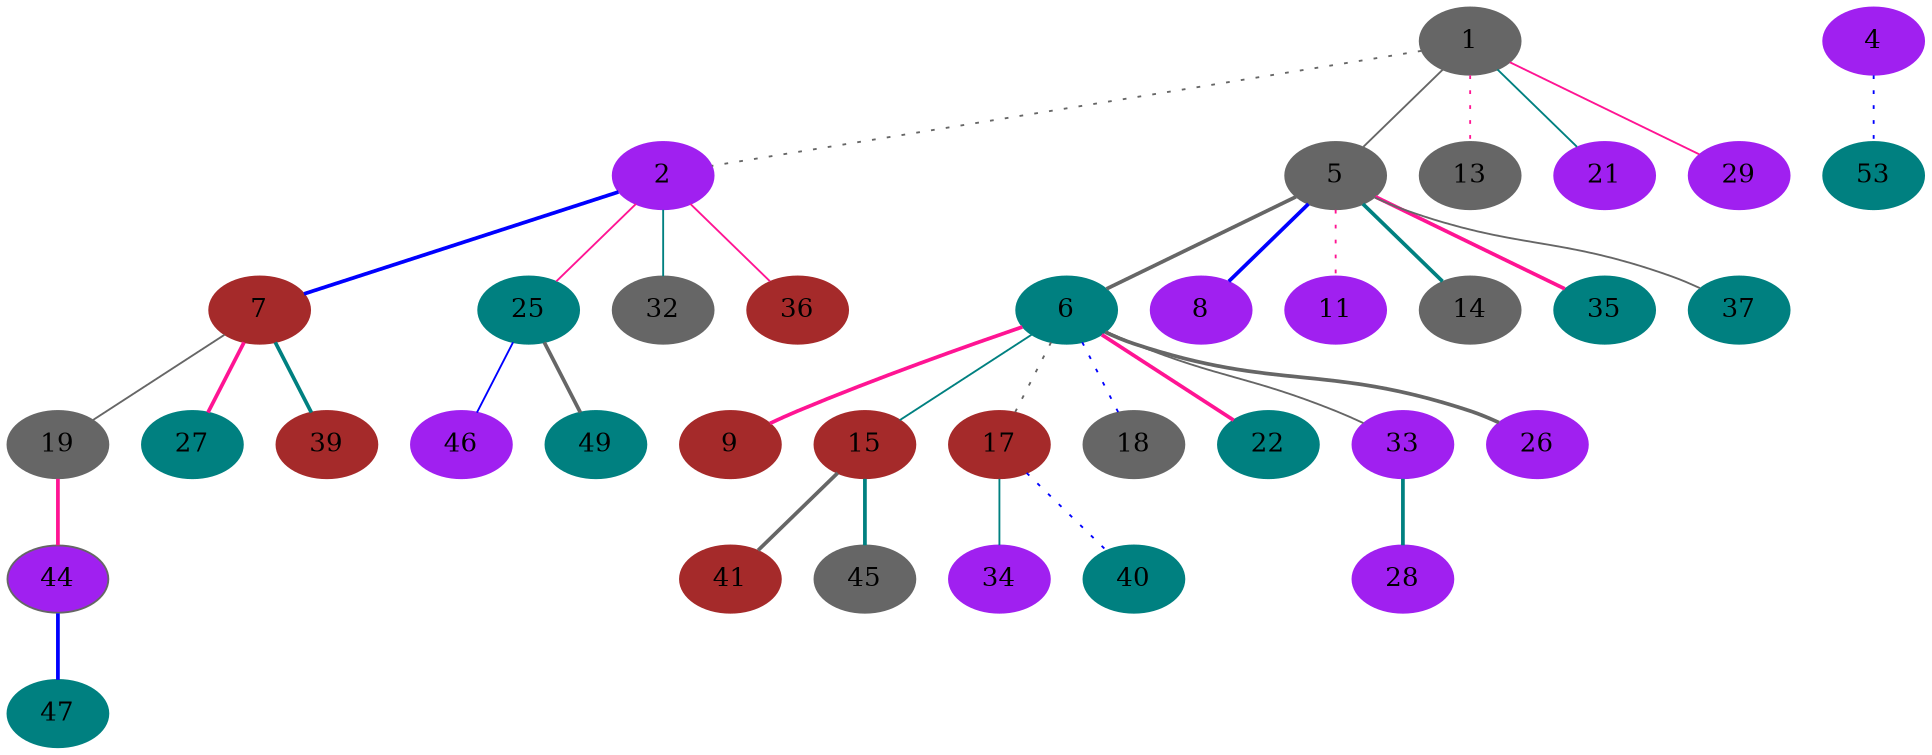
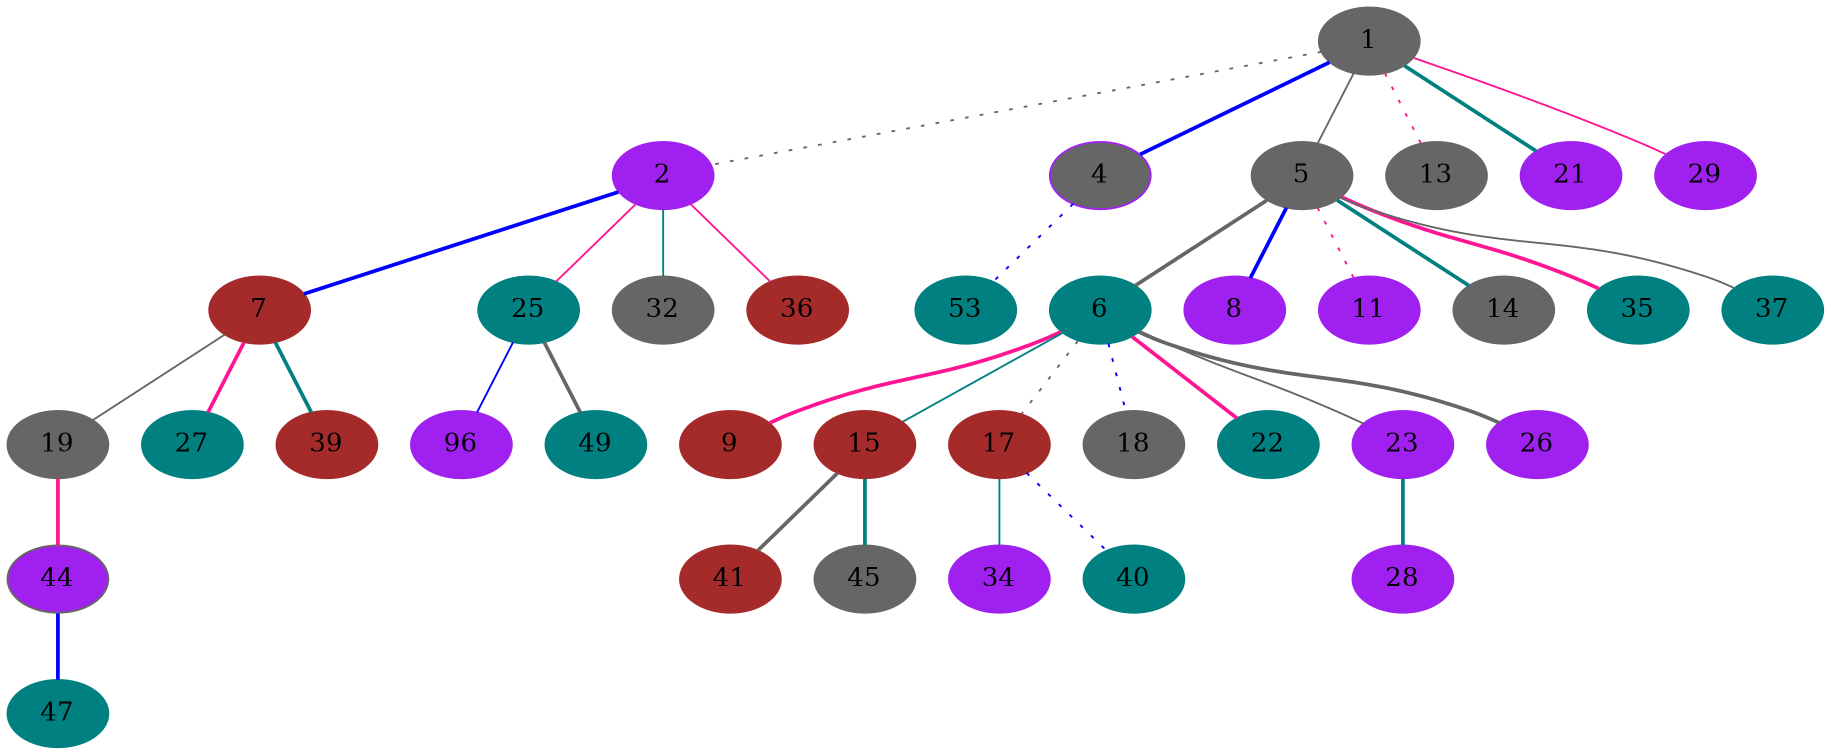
(1874, 41) -> (1100, 176)
none -> (1235, 108)
(1537, 108) -> (1470, 108)
(461, 445) -> (461, 445)
(1403, 445) -> (1403, 445)
